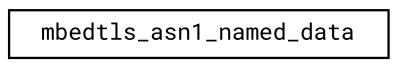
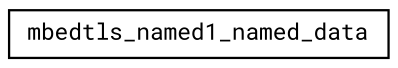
(199, 34) -> (199, 34)
